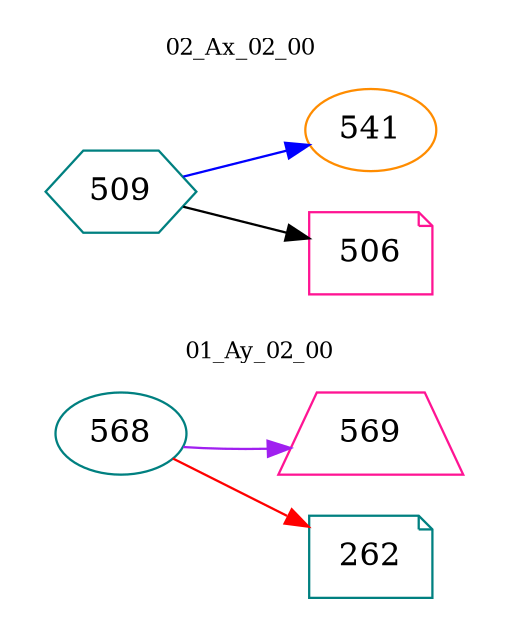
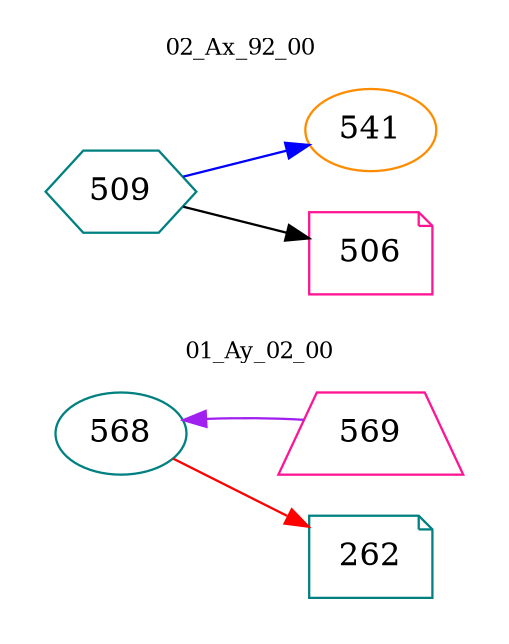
(241, 49) -> (241, 49)
(225, 449) -> (255, 418)
